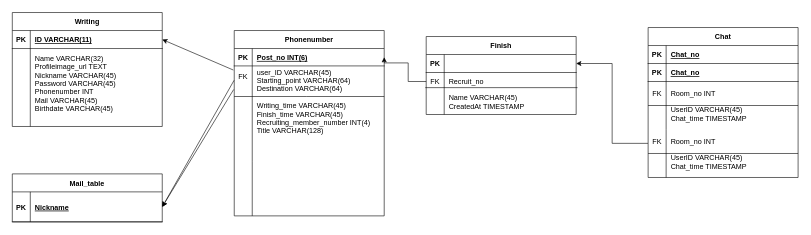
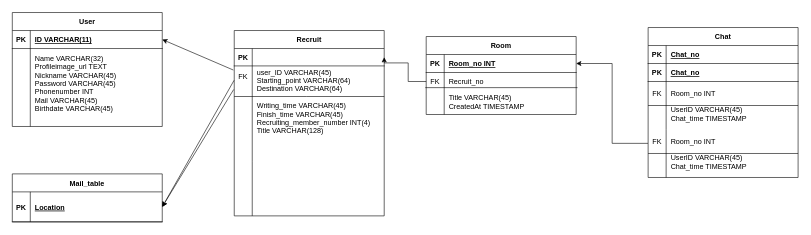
(87, 22) -> (87, 22)
(309, 40) -> (309, 40)
(501, 46) -> (501, 46)
(318, 57) -> none
none -> (510, 63)
(468, 81) -> (468, 81)
(50, 207) -> (50, 207)
